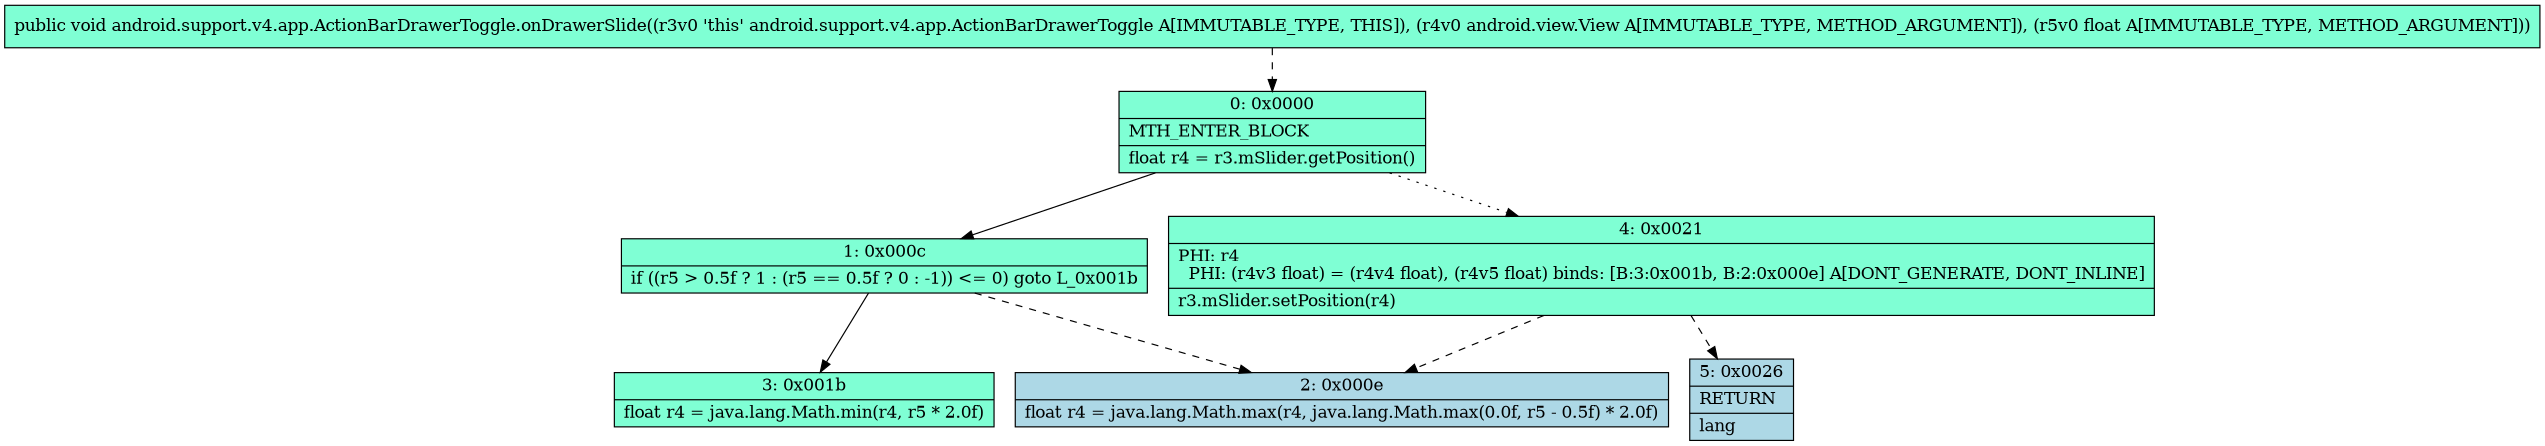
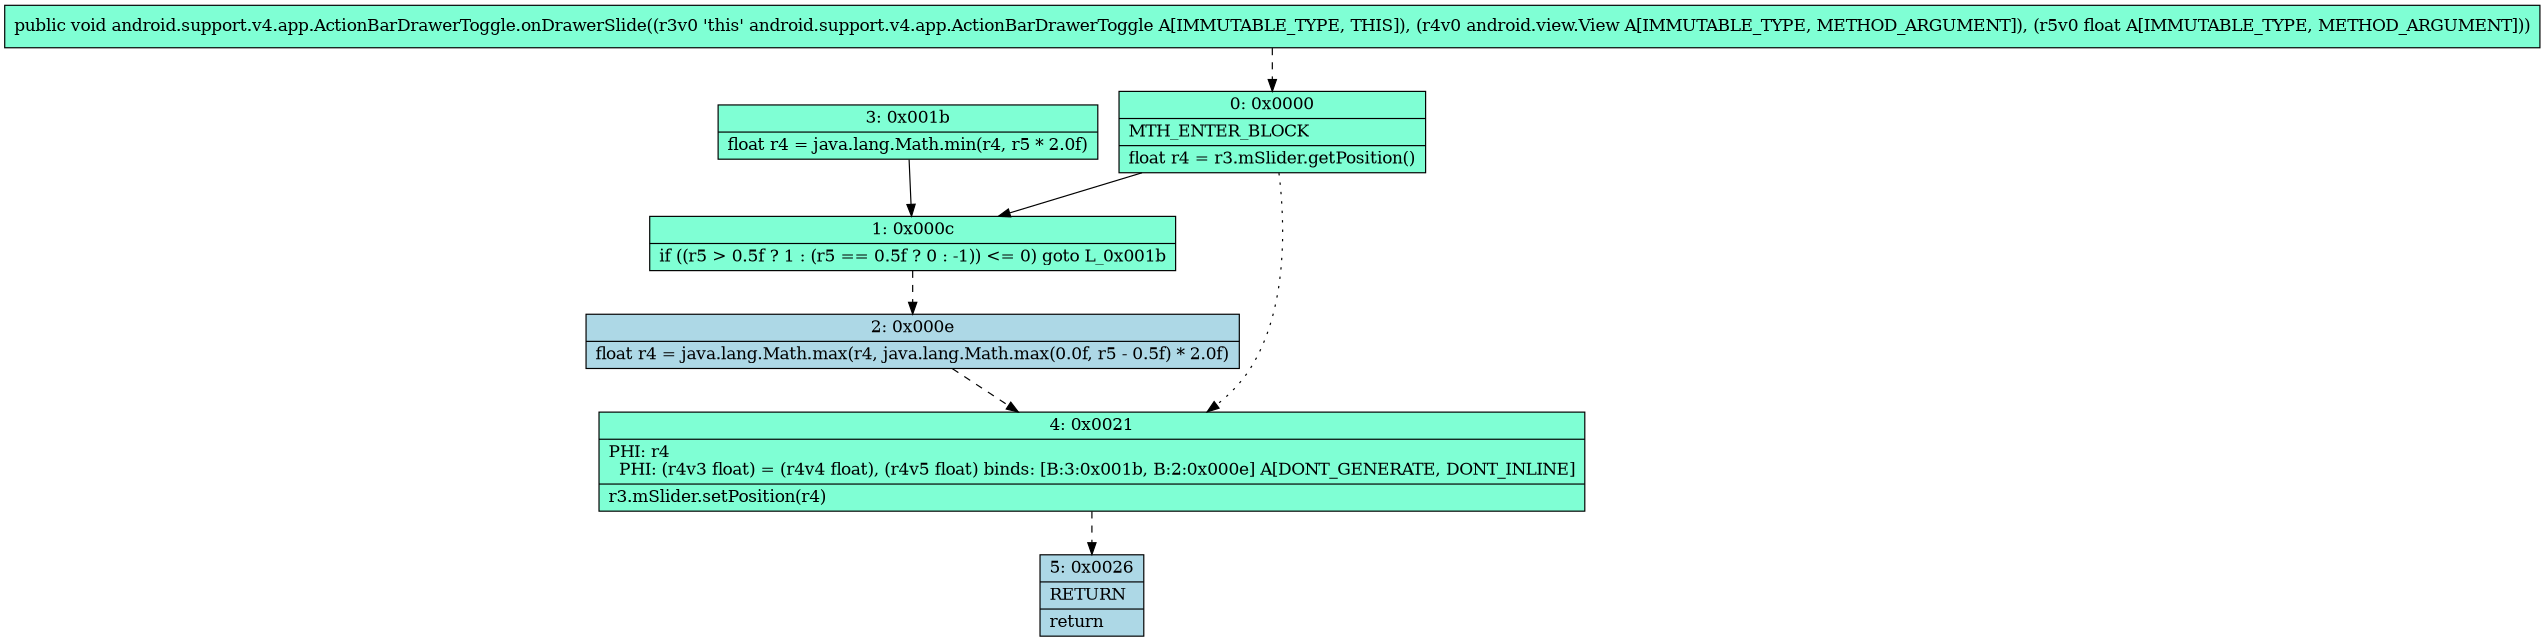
(848, 327) -> (910, 182)
(1480, 342) -> (980, 387)
(1717, 426) -> (1077, 622)
